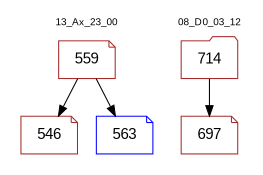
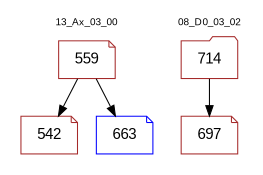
(87, 23) -> (87, 23)
(210, 23) -> (210, 23)
(49, 135) -> (49, 135)
(125, 135) -> (125, 135)
